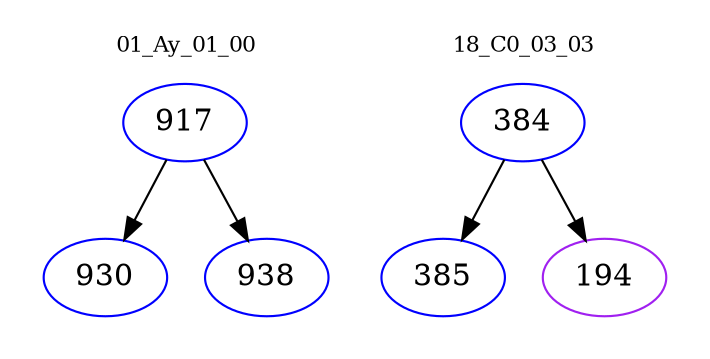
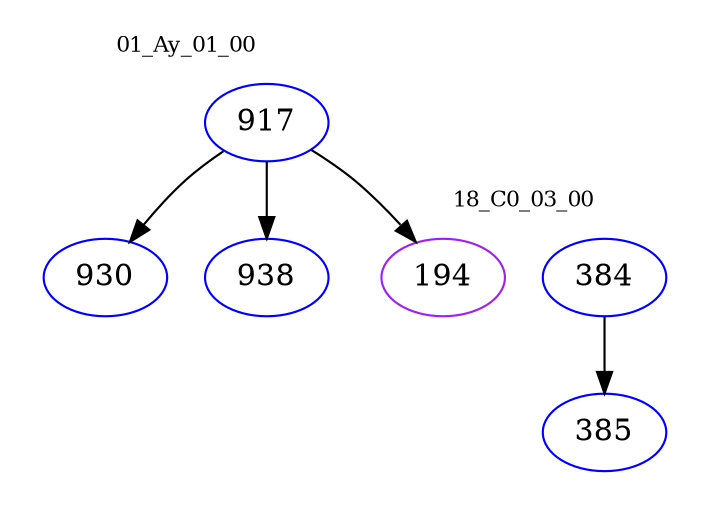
(524, 46) -> (524, 201)
(558, 190) -> (378, 202)
